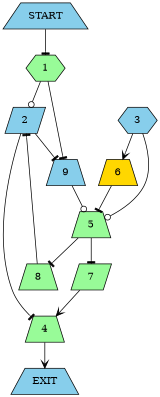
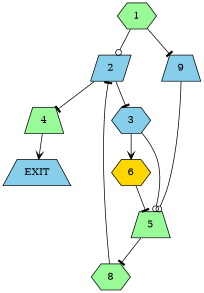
(46, 16) -> none
(44, 145) -> (120, 93)
(118, 173) -> (131, 173)
(38, 277) -> (111, 277)
(91, 277) -> none
